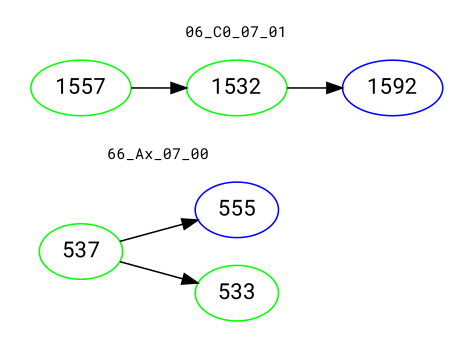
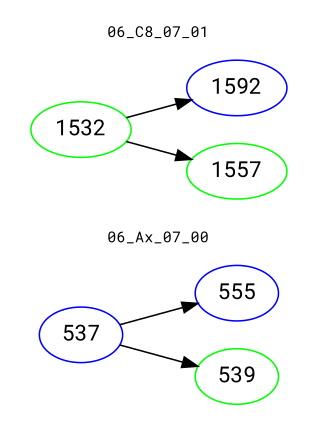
(237, 33) -> (159, 33)
(151, 88) -> (151, 148)
(159, 155) -> (159, 238)
(81, 252) -> (81, 335)
(237, 293) -> (237, 377)
